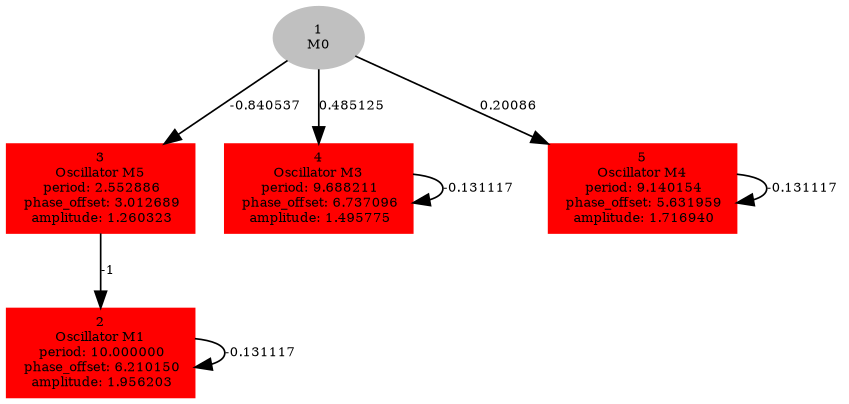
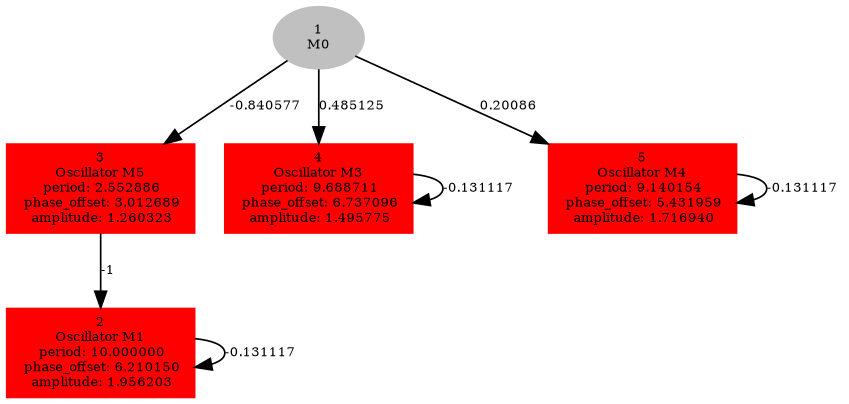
(268, 106) -> (268, 106)
(319, 188) -> (319, 188)
(643, 203) -> (643, 203)
